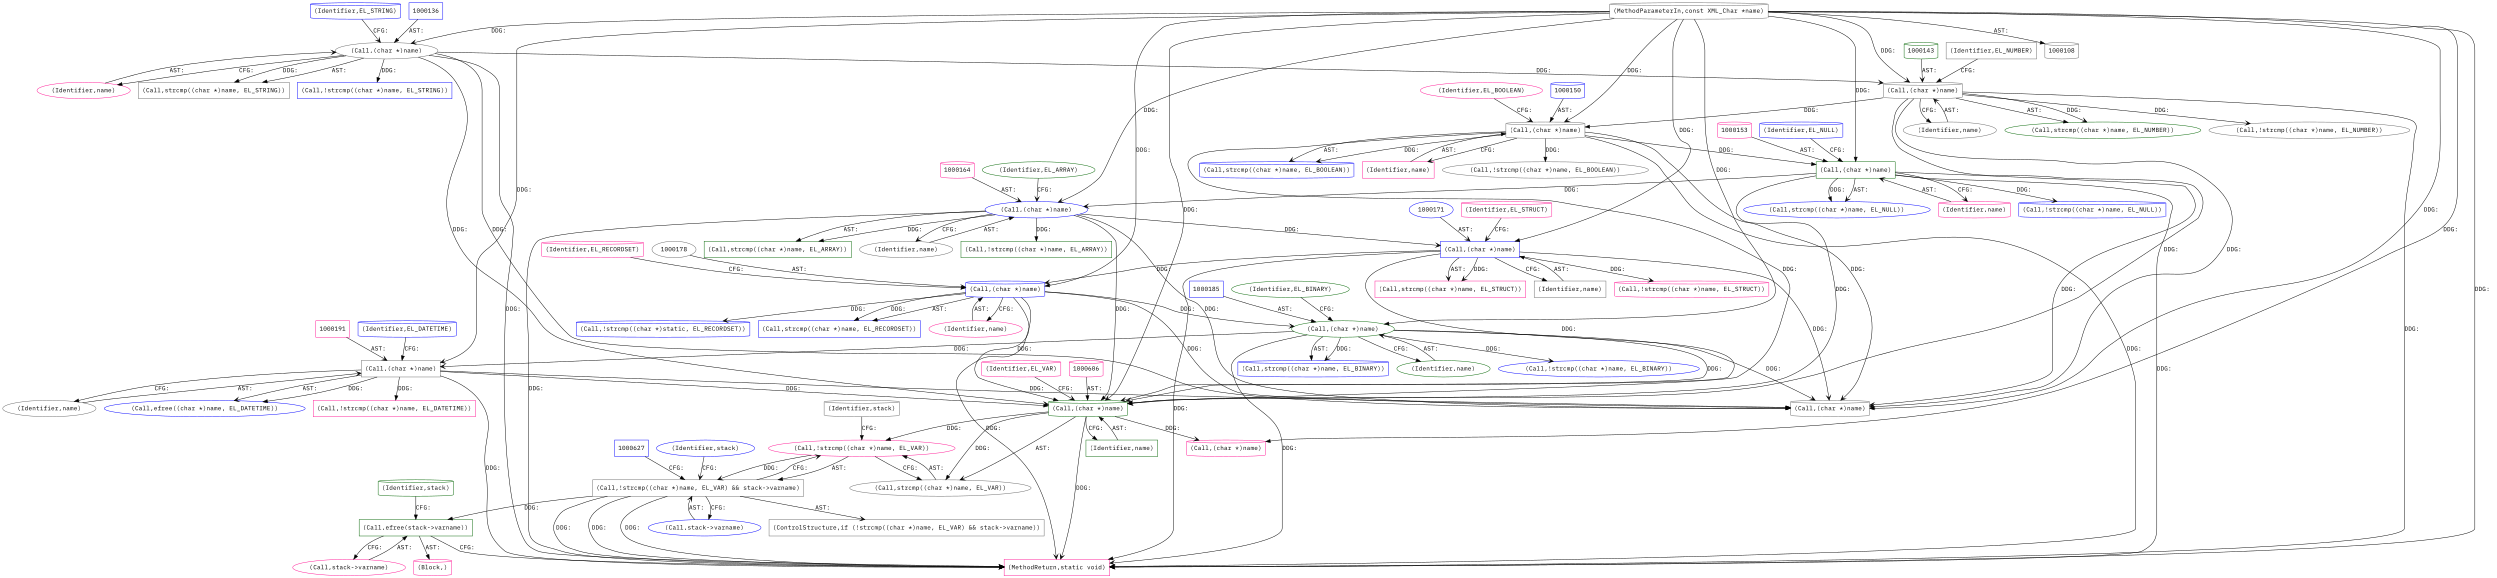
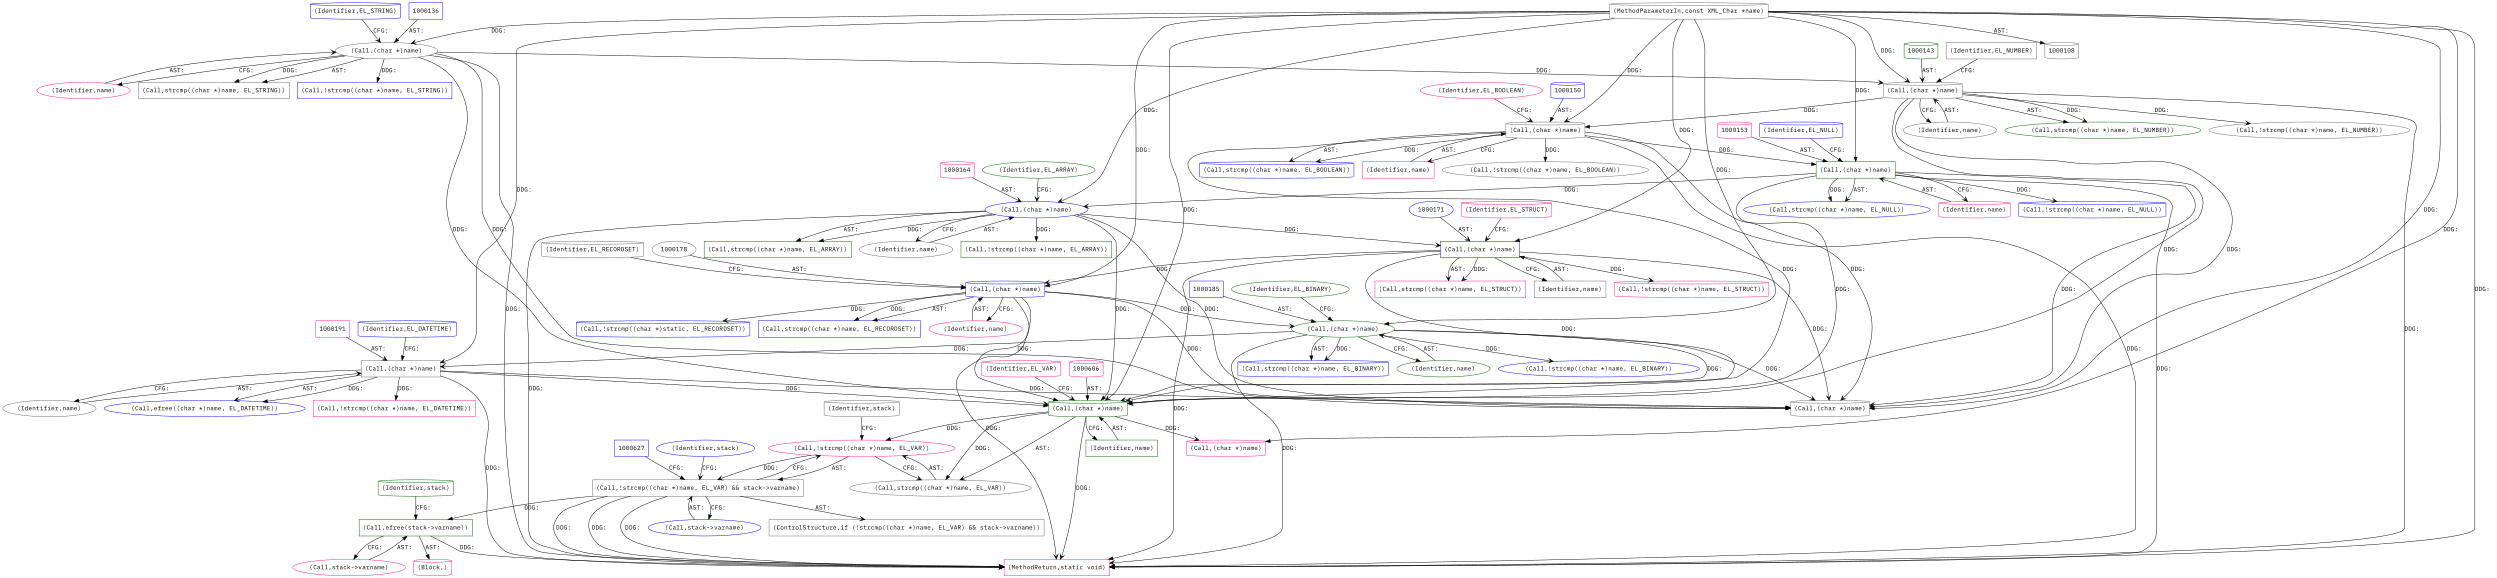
(593, 249) -> (593, 249)
(924, 466) -> (924, 466)
(896, 468) -> (896, 468)
(469, 548) -> (469, 548)
